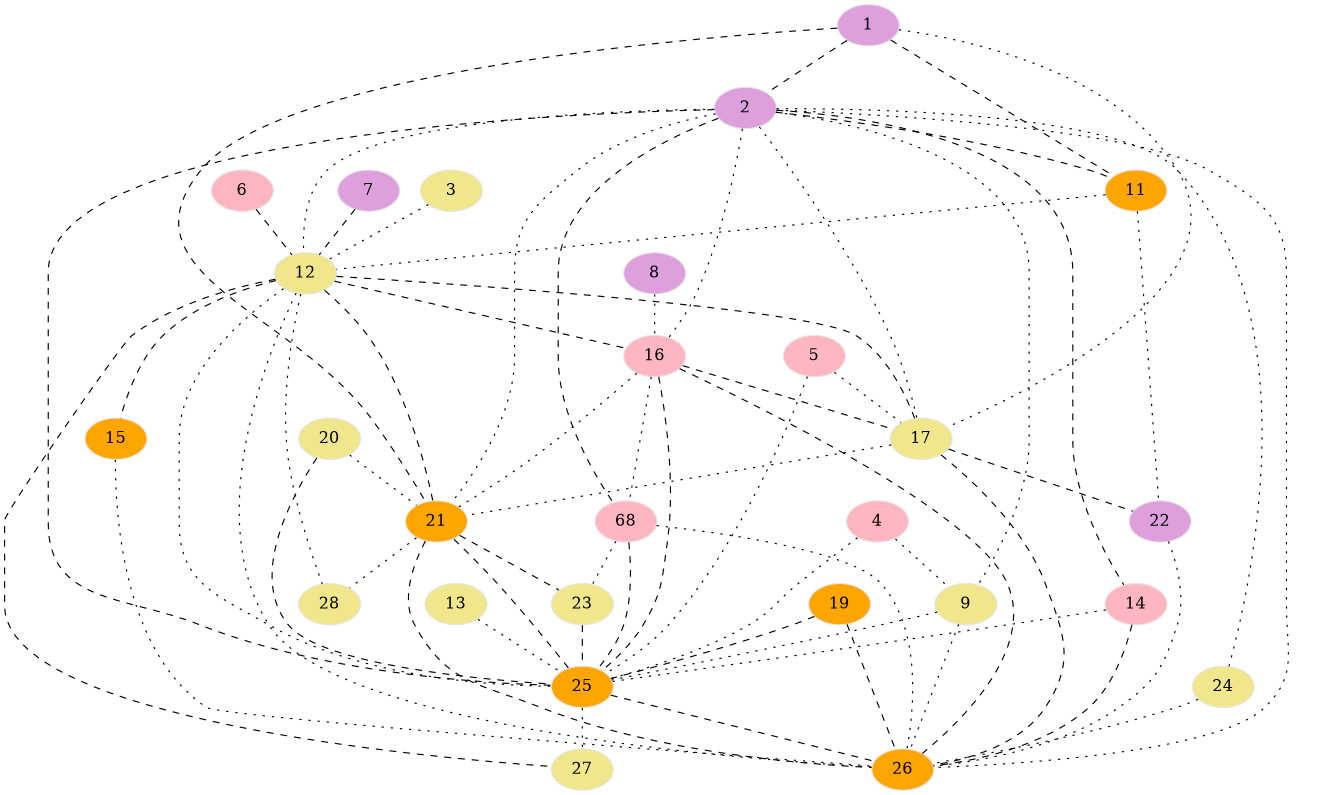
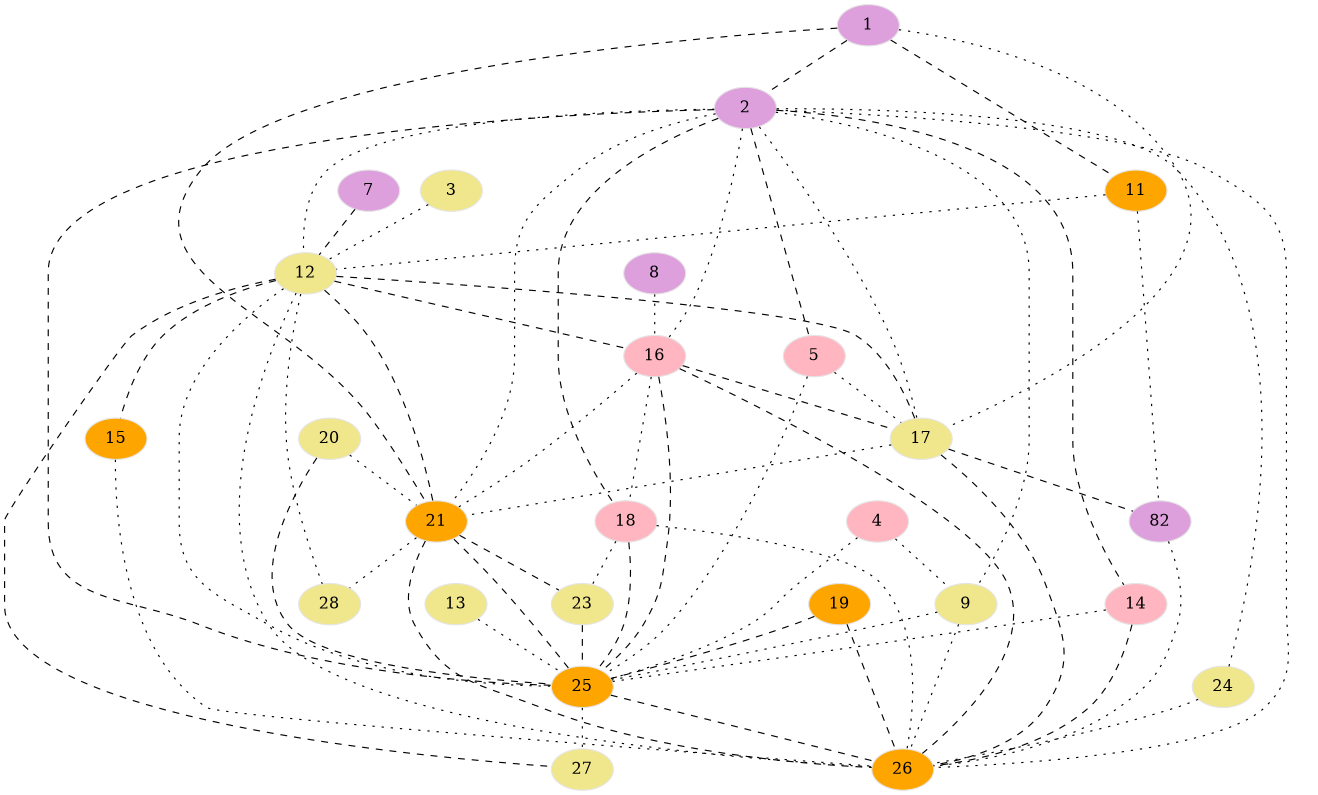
(970, 142) -> (781, 237)
(242, 191) -> none
(626, 521) -> (626, 521)
(1160, 521) -> (1160, 521)
